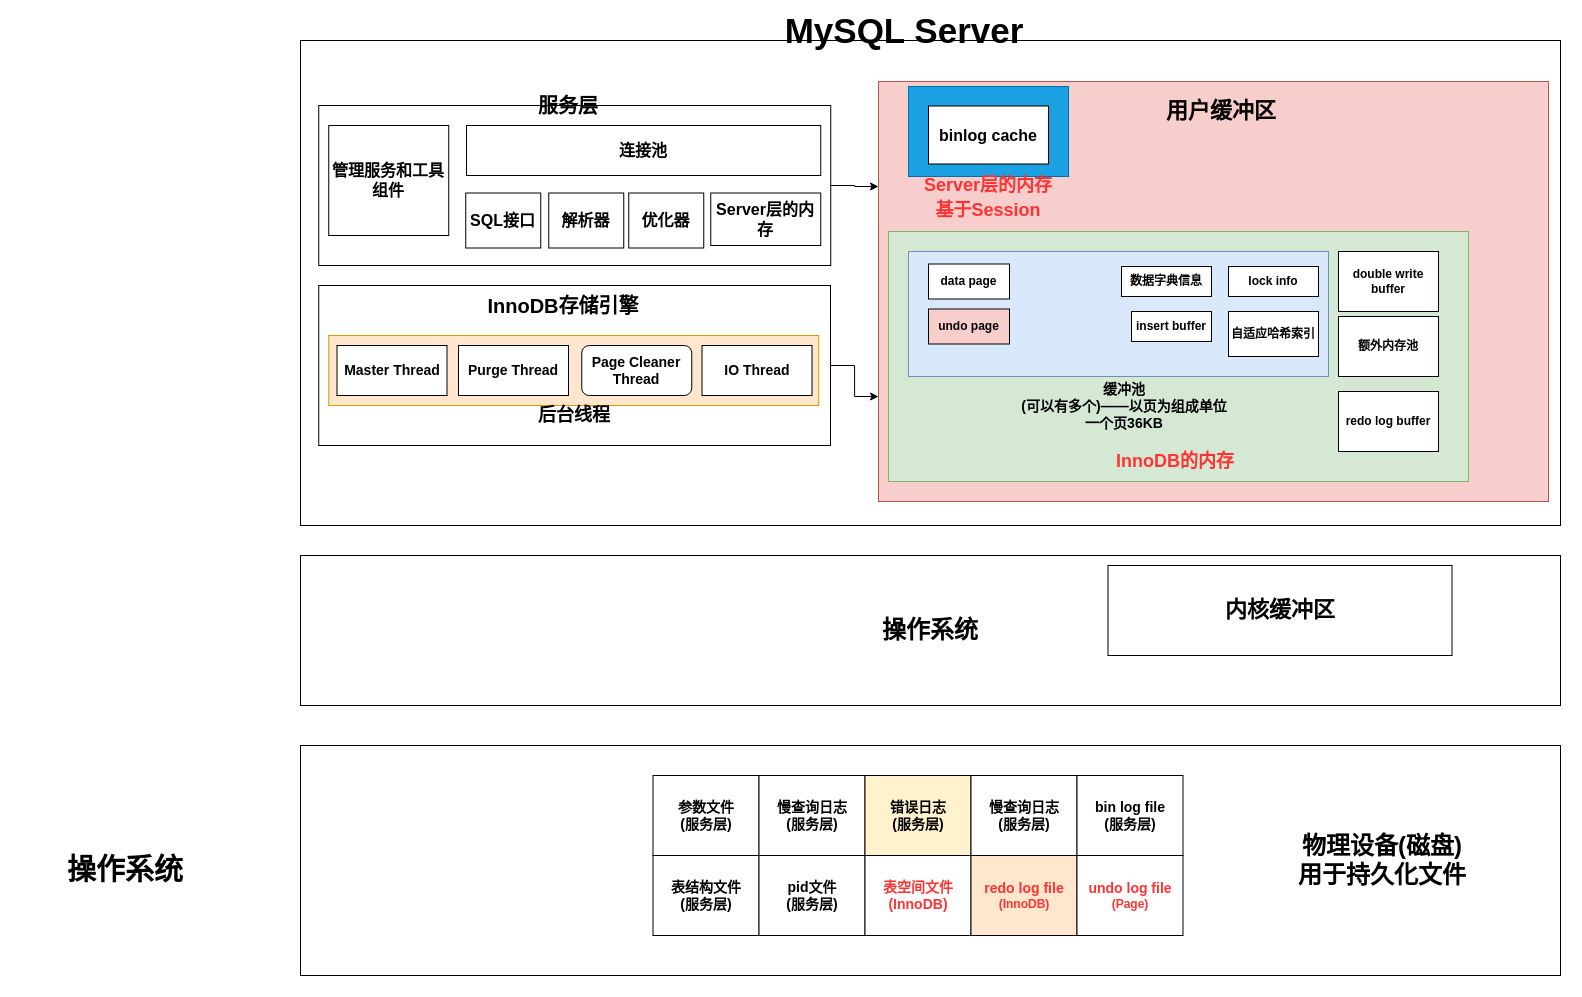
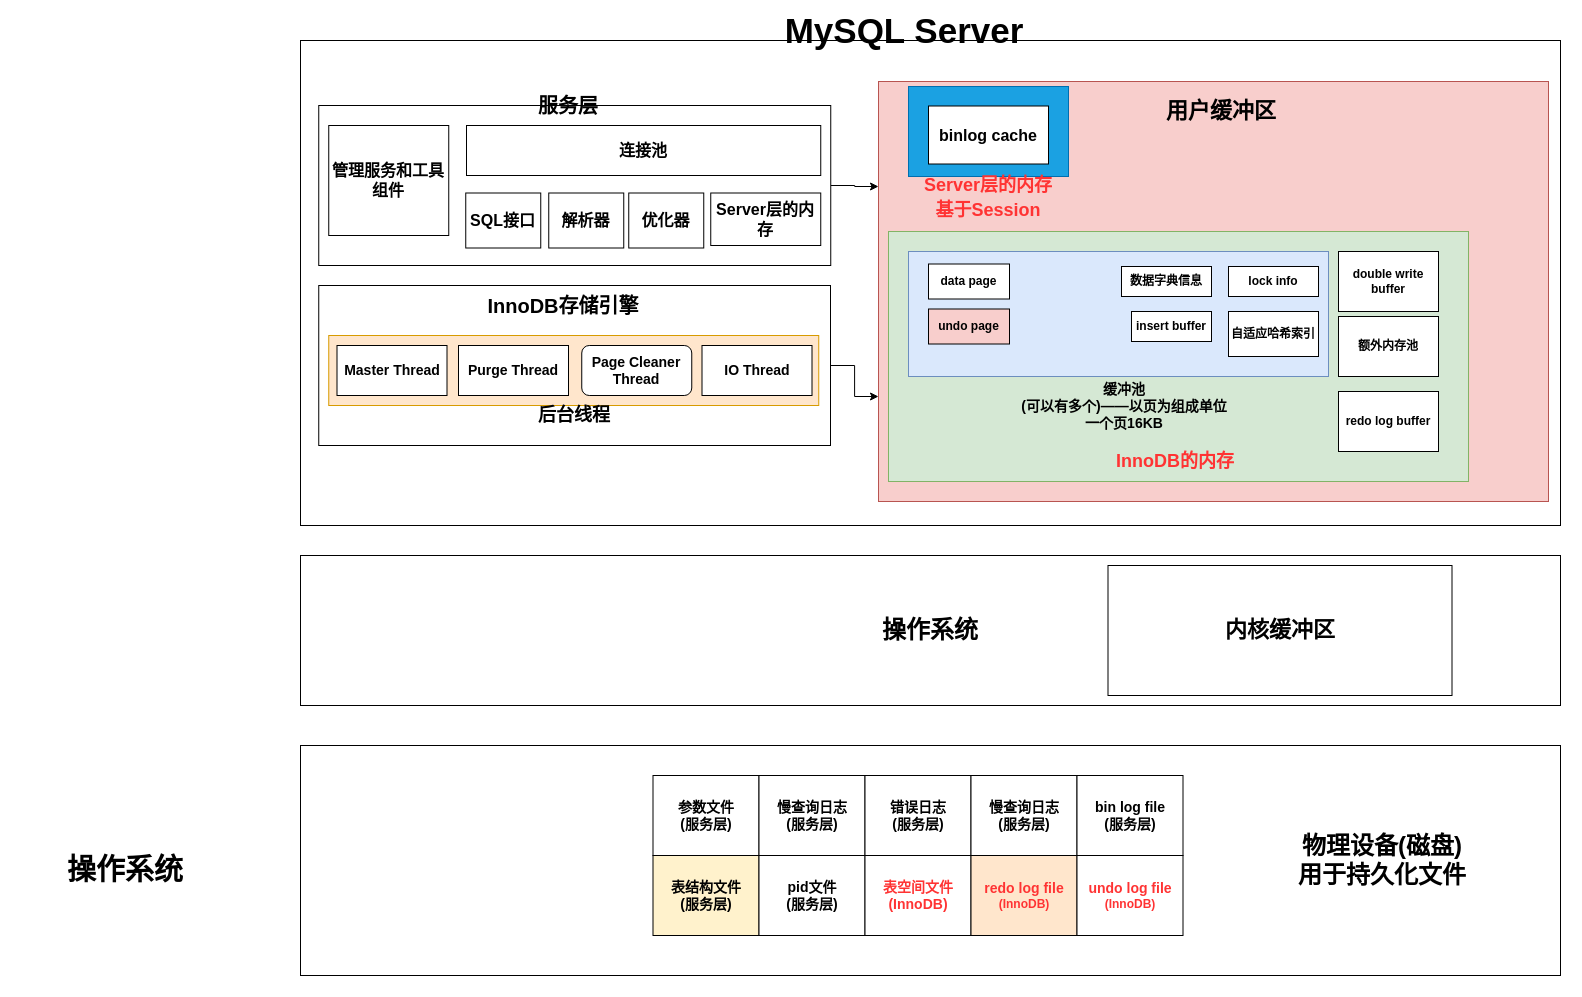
(1125, 407) -> (1125, 407)
(1280, 611) -> (1280, 631)
(918, 816) -> (918, 816)
(706, 896) -> (706, 896)
(1131, 896) -> (1131, 896)
